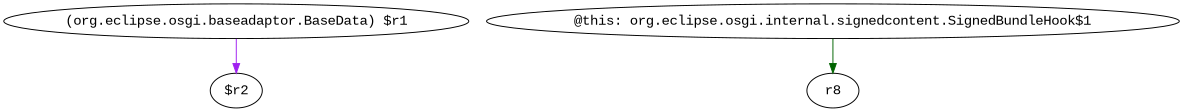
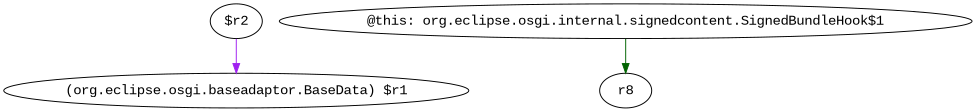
(236, 51) -> (236, 51)
